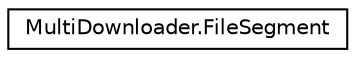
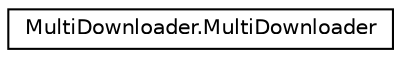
(178, 29) -> (201, 29)
